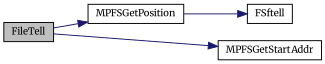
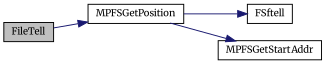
(131, 40) -> (198, 31)
